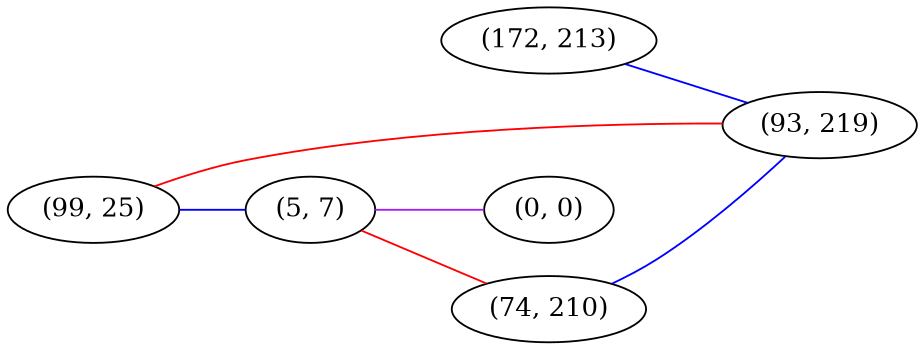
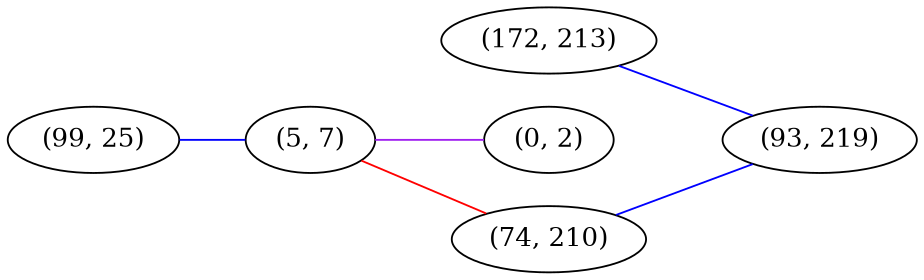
(436, 135) -> none
(549, 210) -> (549, 140)
